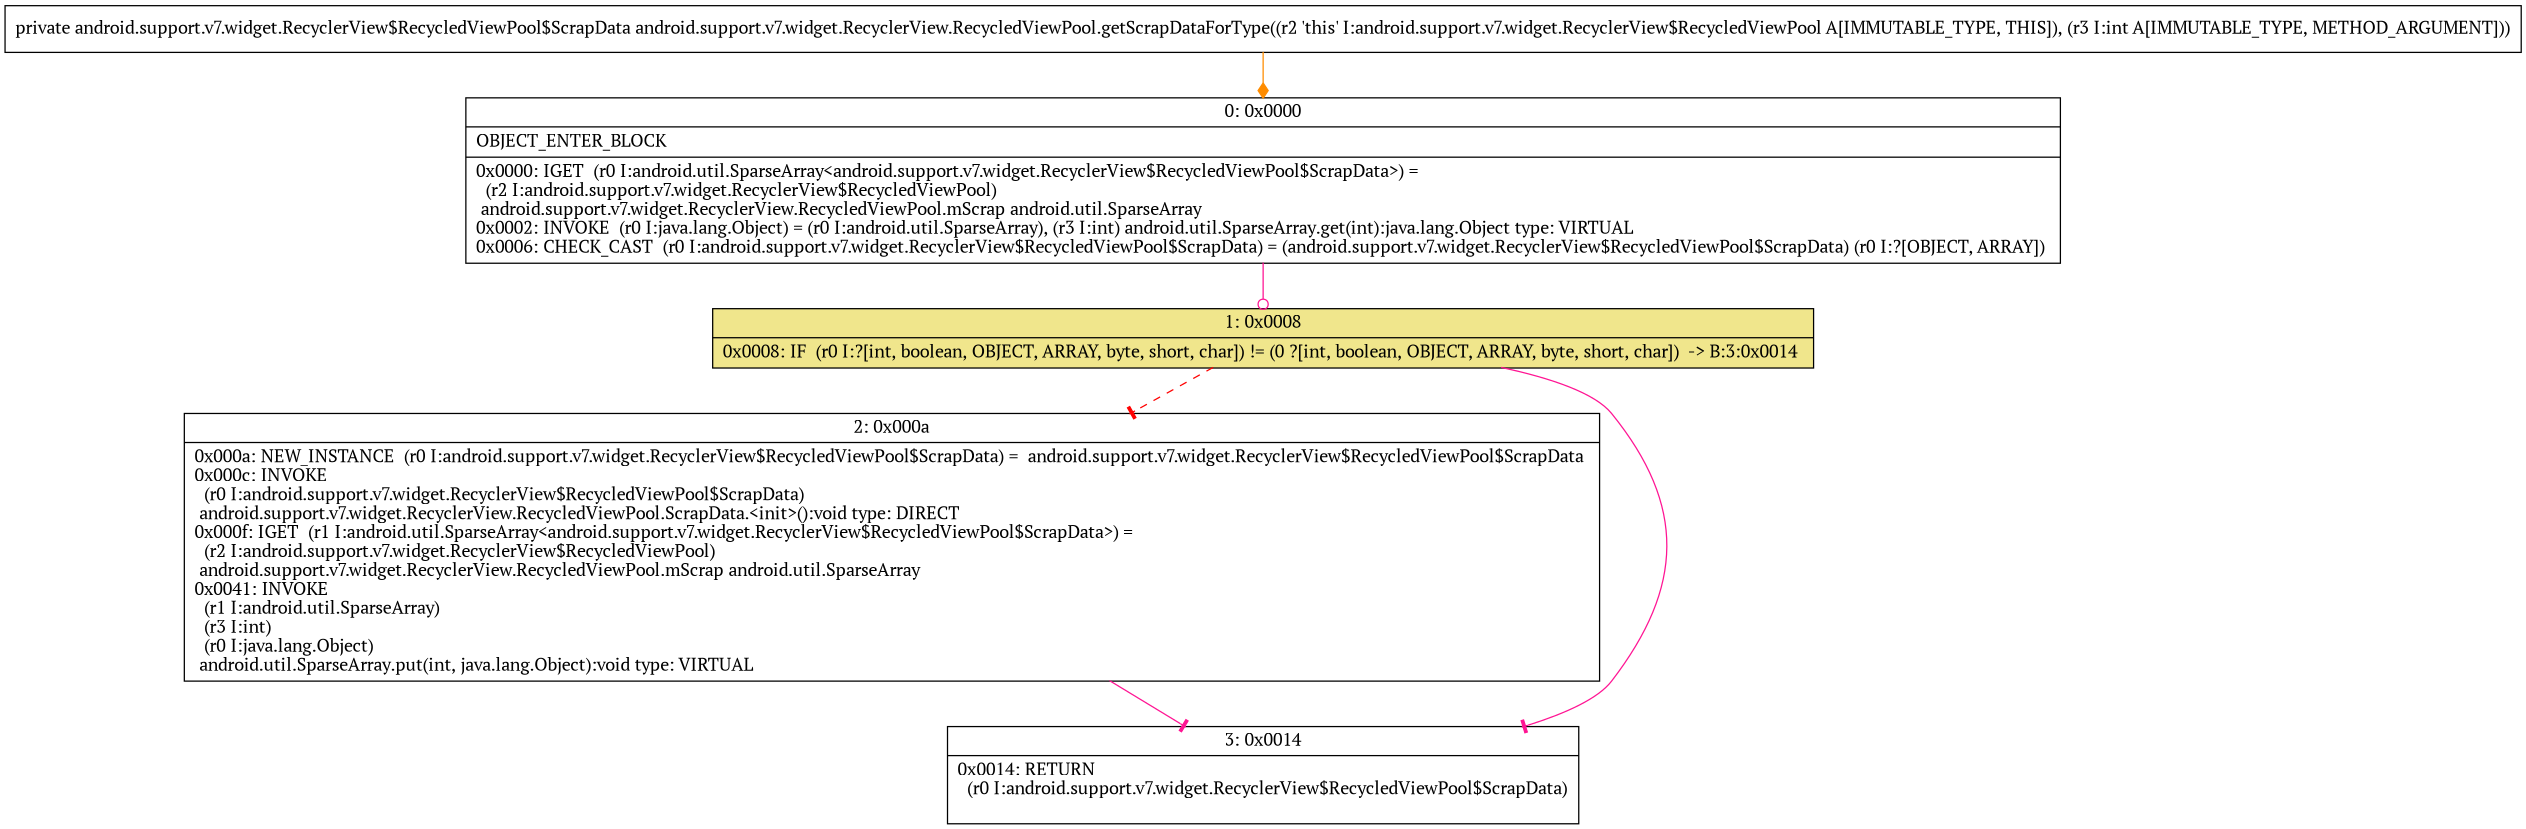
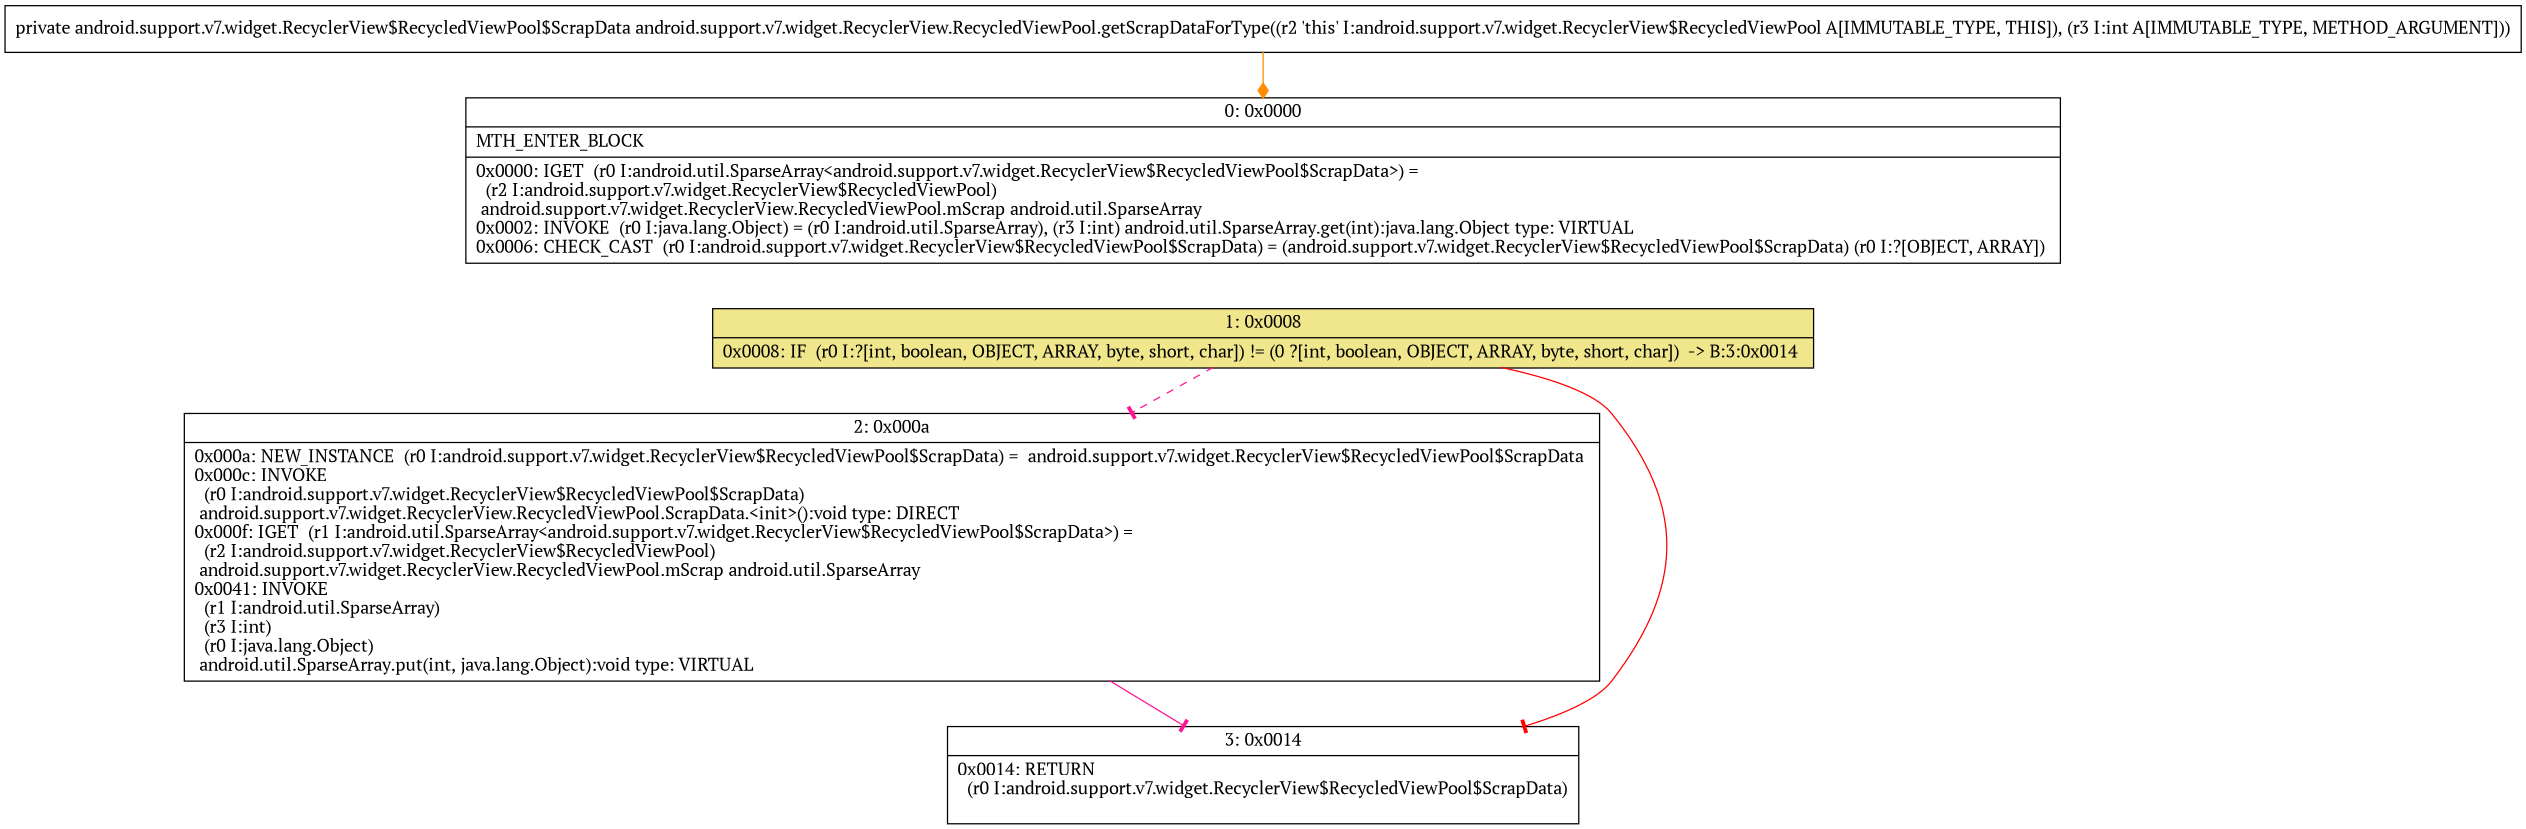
(571, 141) -> (560, 141)
(1263, 281) -> none
(1174, 389) -> (1174, 389)
(1666, 534) -> (1666, 534)
